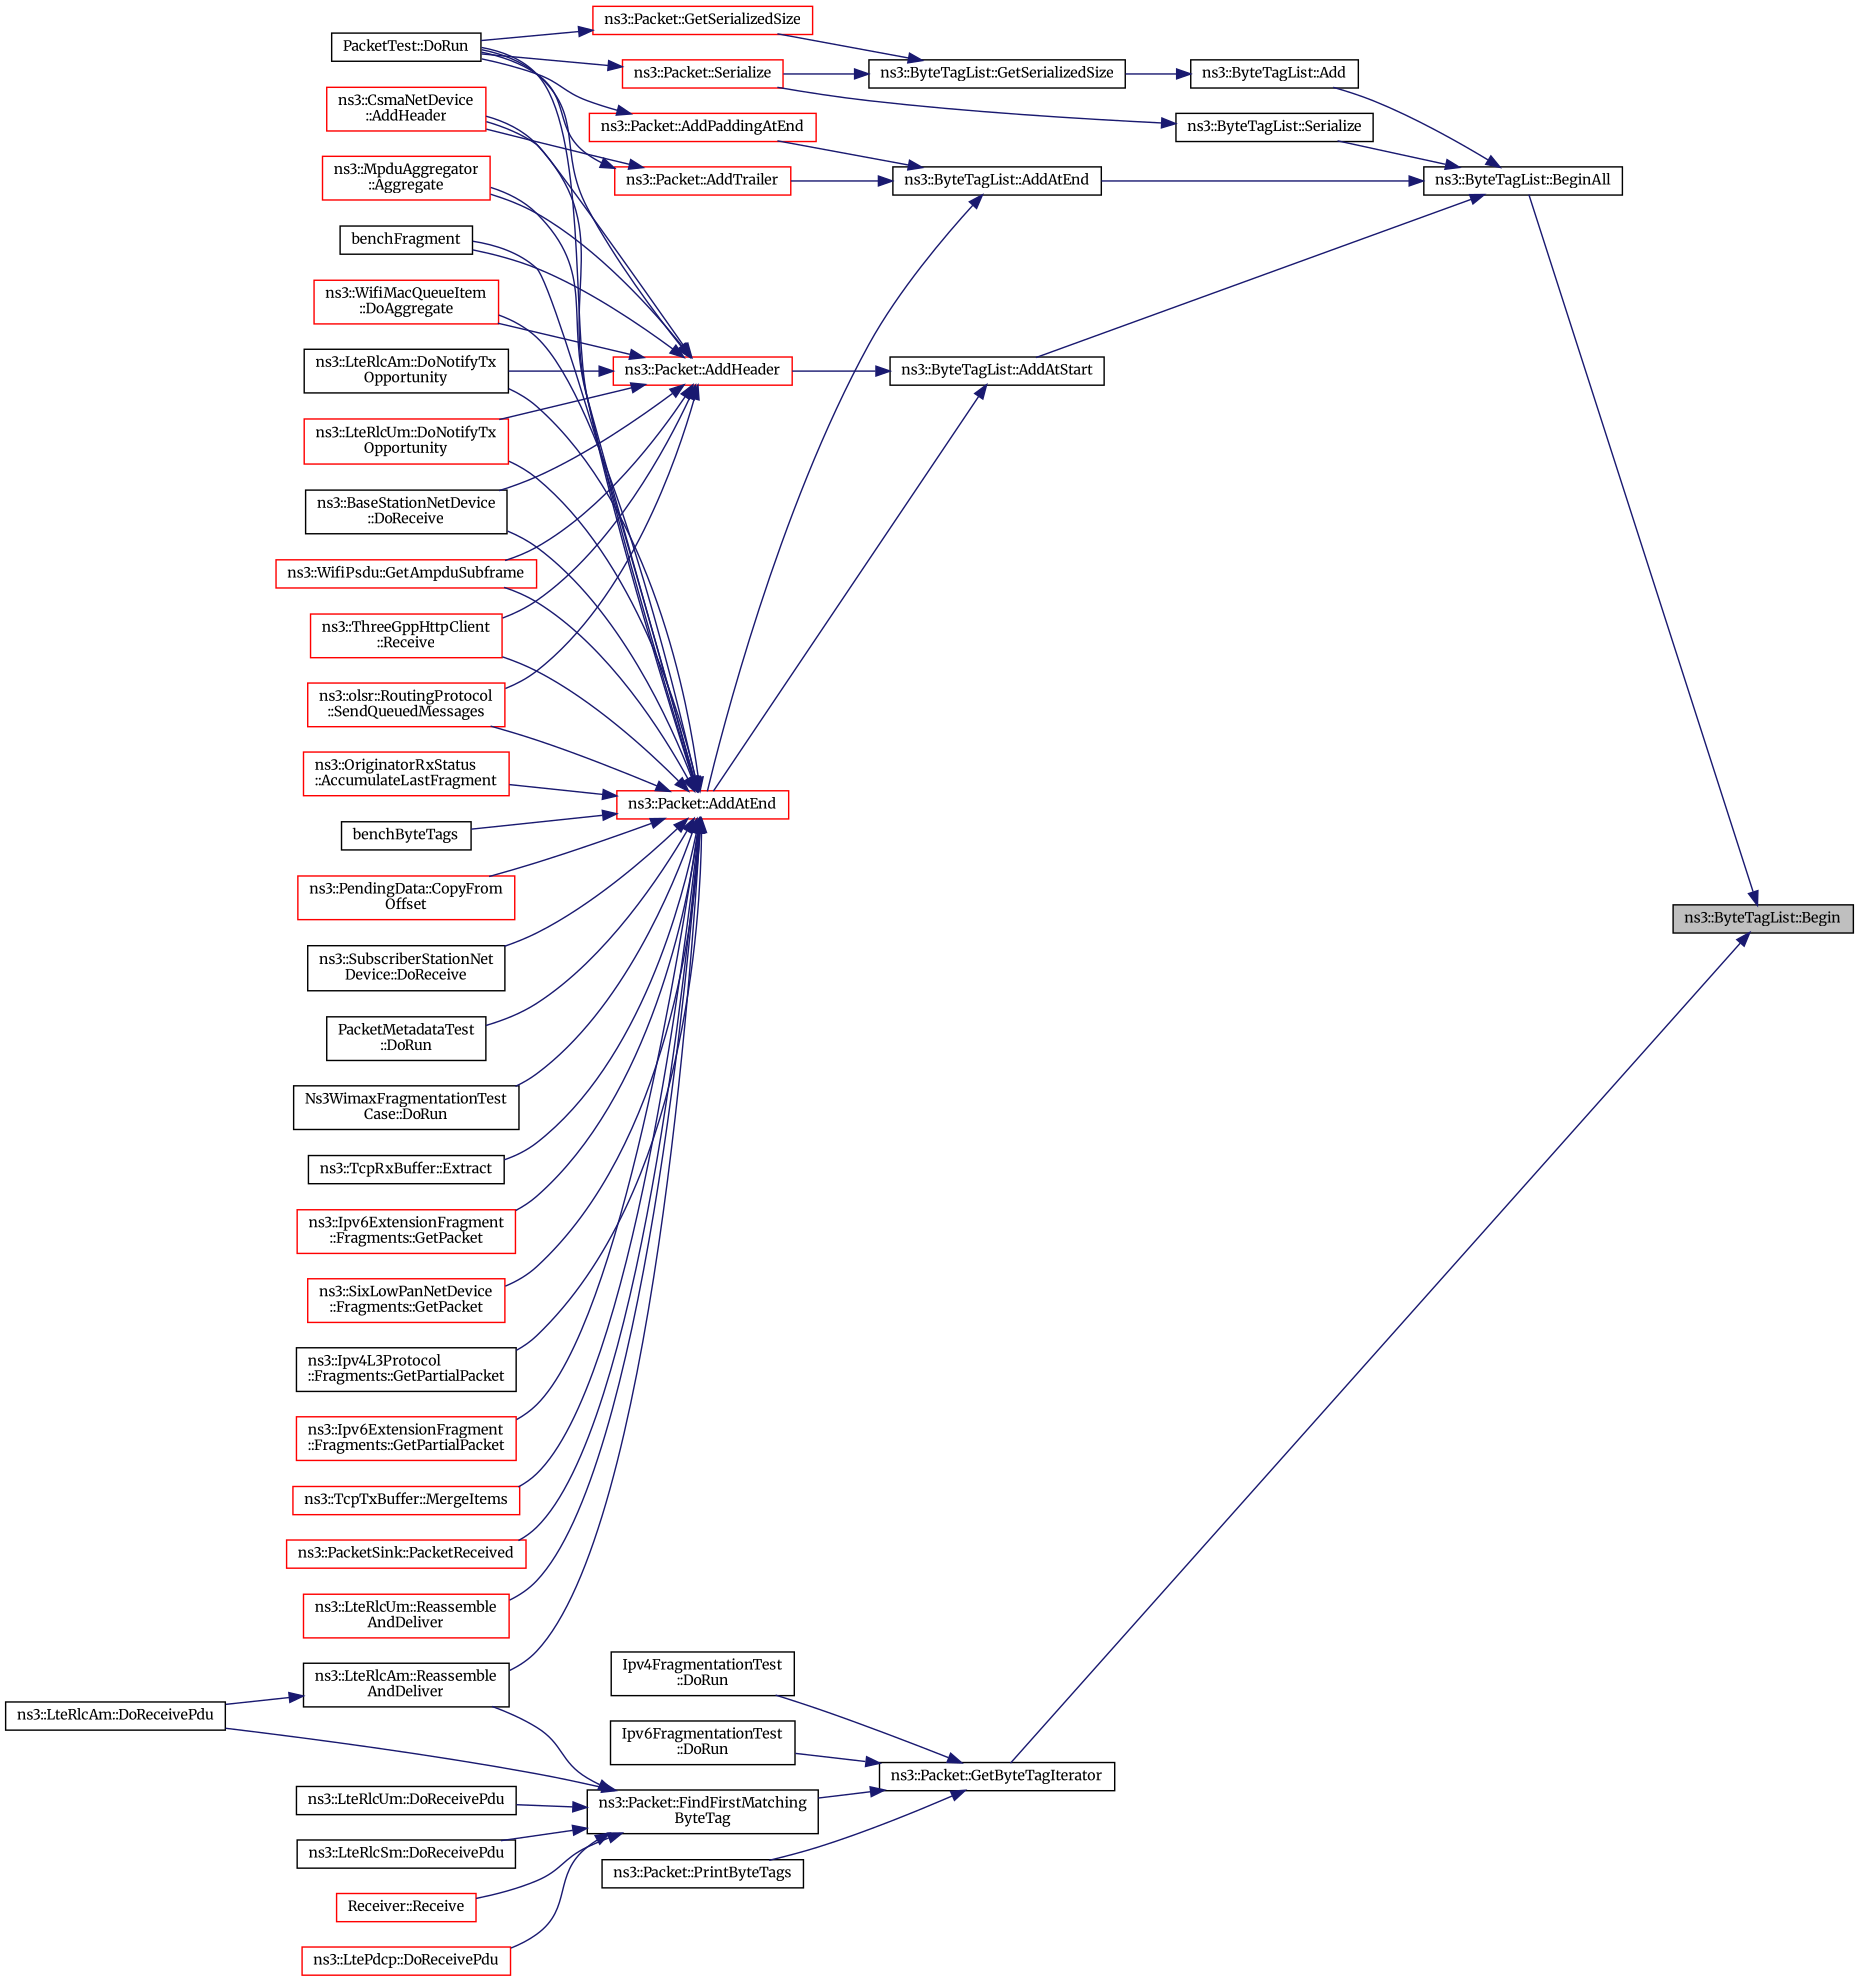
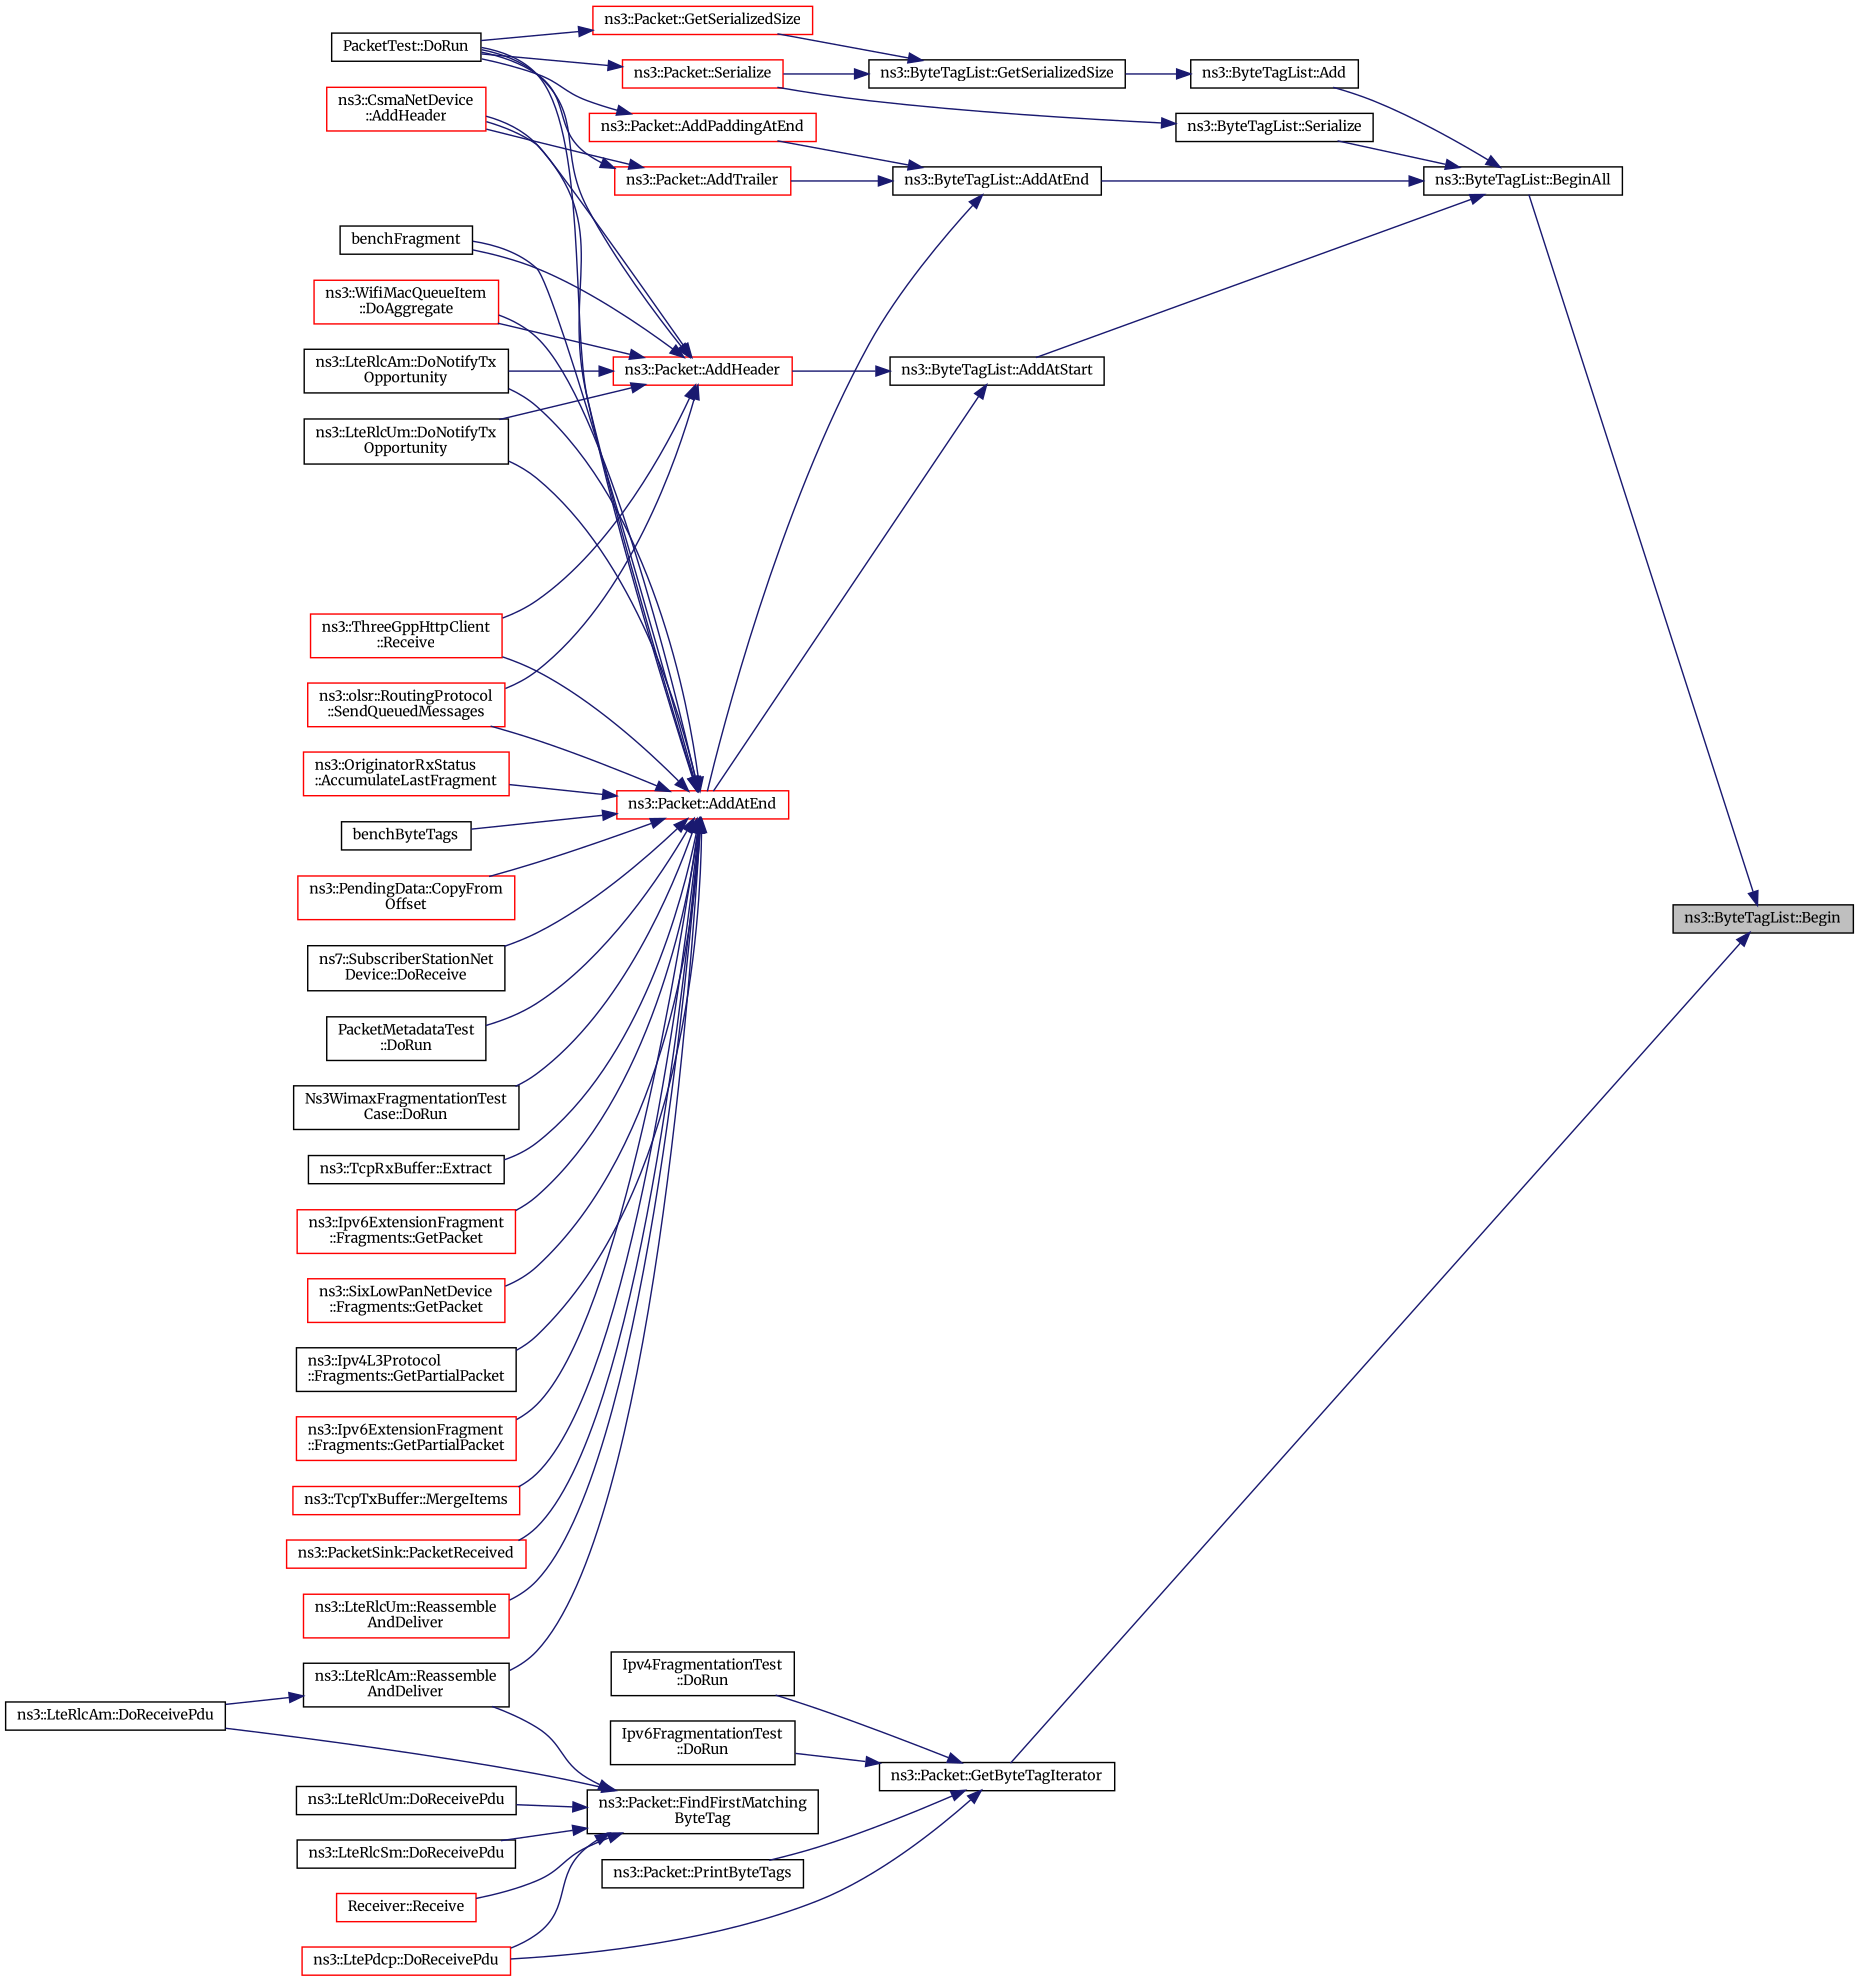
(406, 178) -> none
(406, 442) -> (406, 442)
(406, 512) -> none
(406, 574) -> none
(406, 968) -> (406, 968)
(844, 1795) -> (756, 1921)
